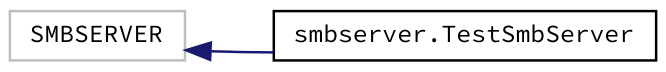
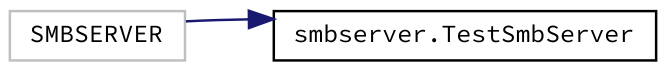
(242, 52) -> (217, 20)
